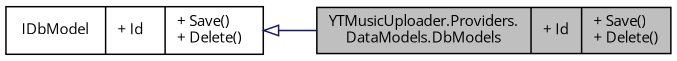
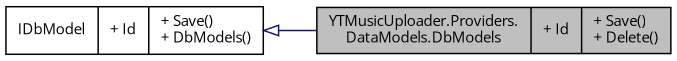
(210, 38) -> (206, 38)
